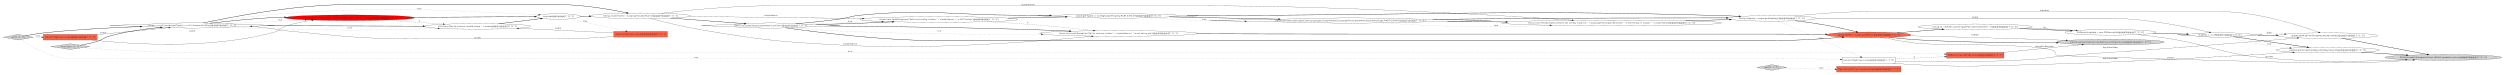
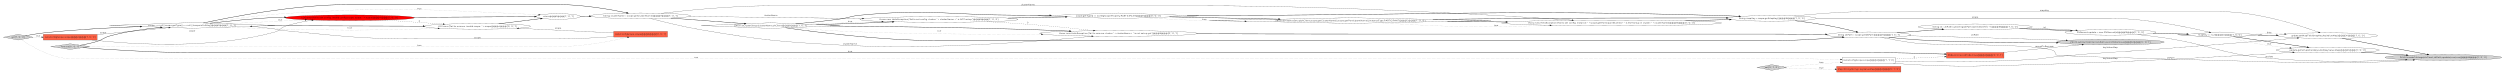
(598, 25) -> (359, 47)
(1869, 35) -> (1869, 35)
(1817, 38) -> (1811, 65)
(1014, 53) -> (1014, 53)
